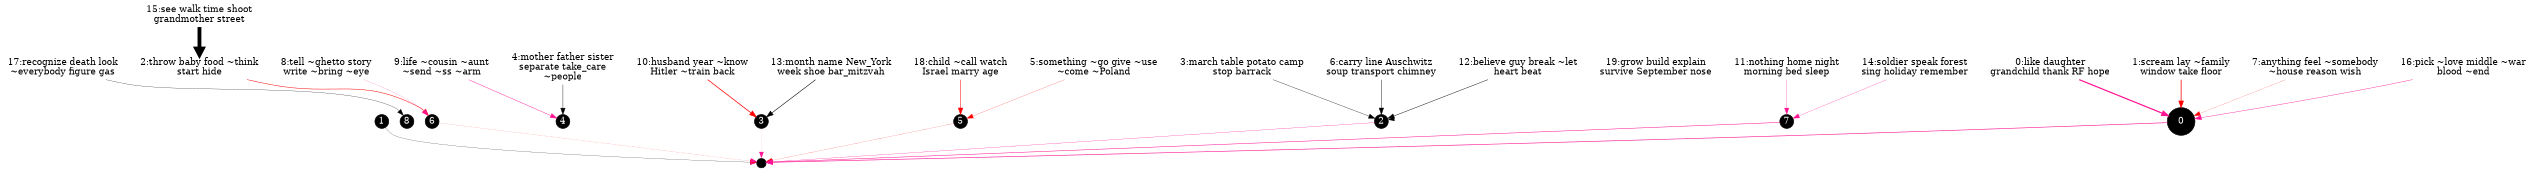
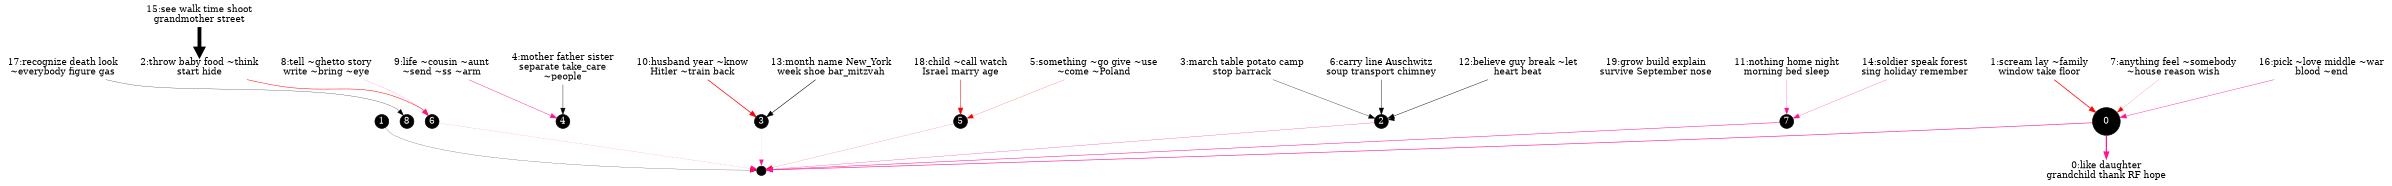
(2121, 96) -> (2106, 144)
